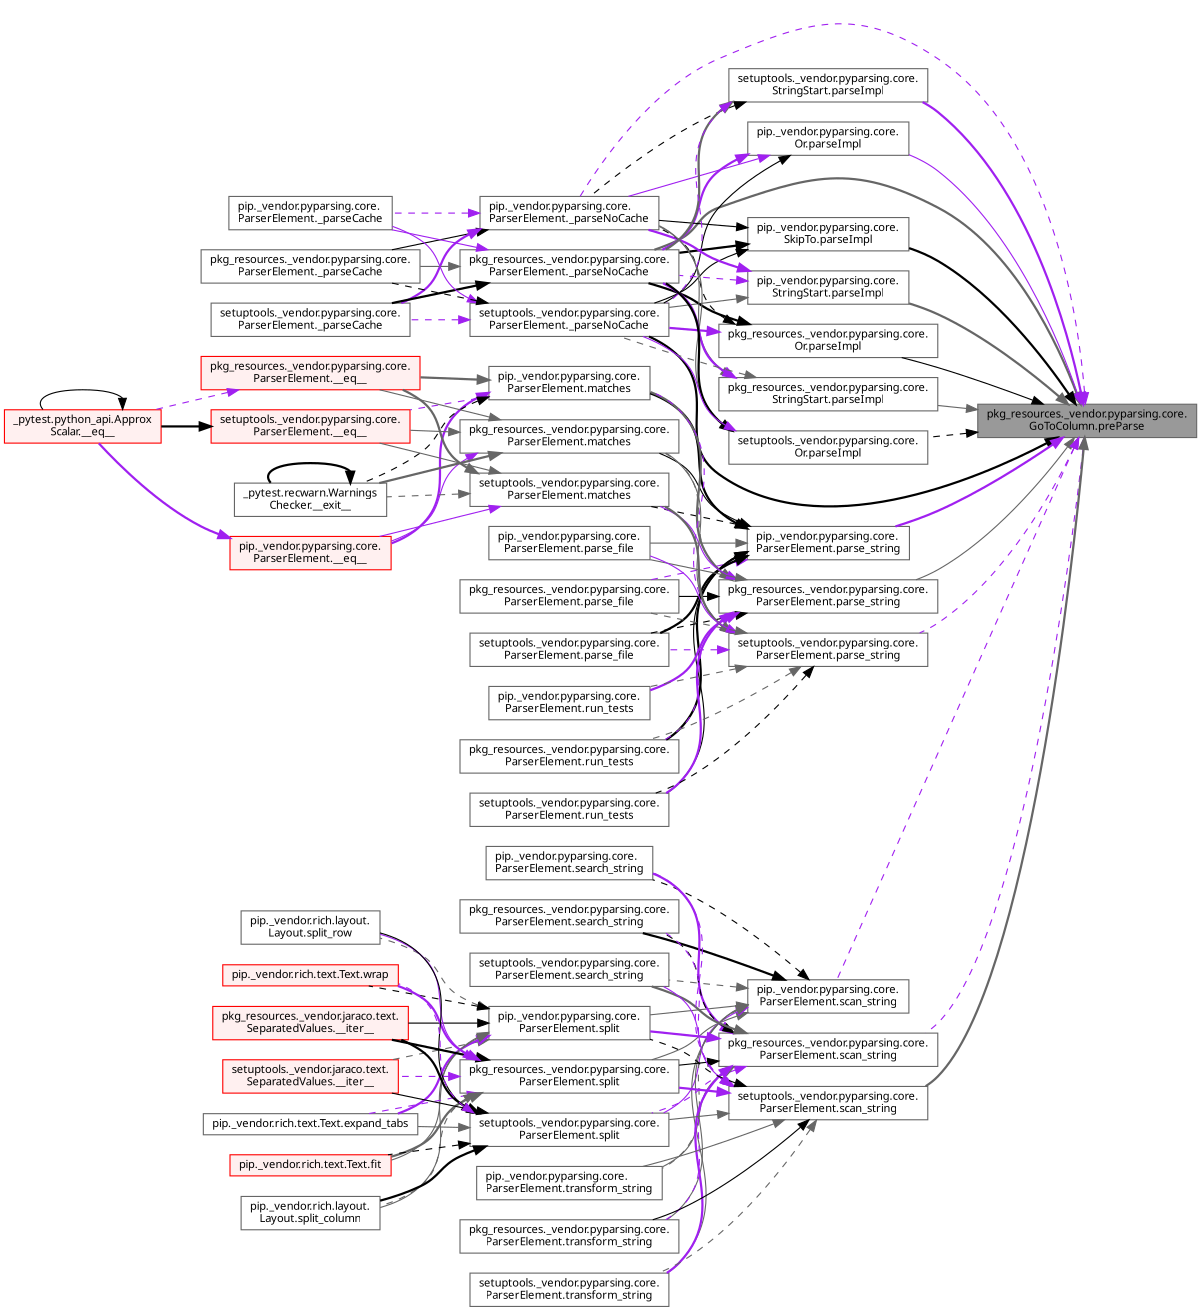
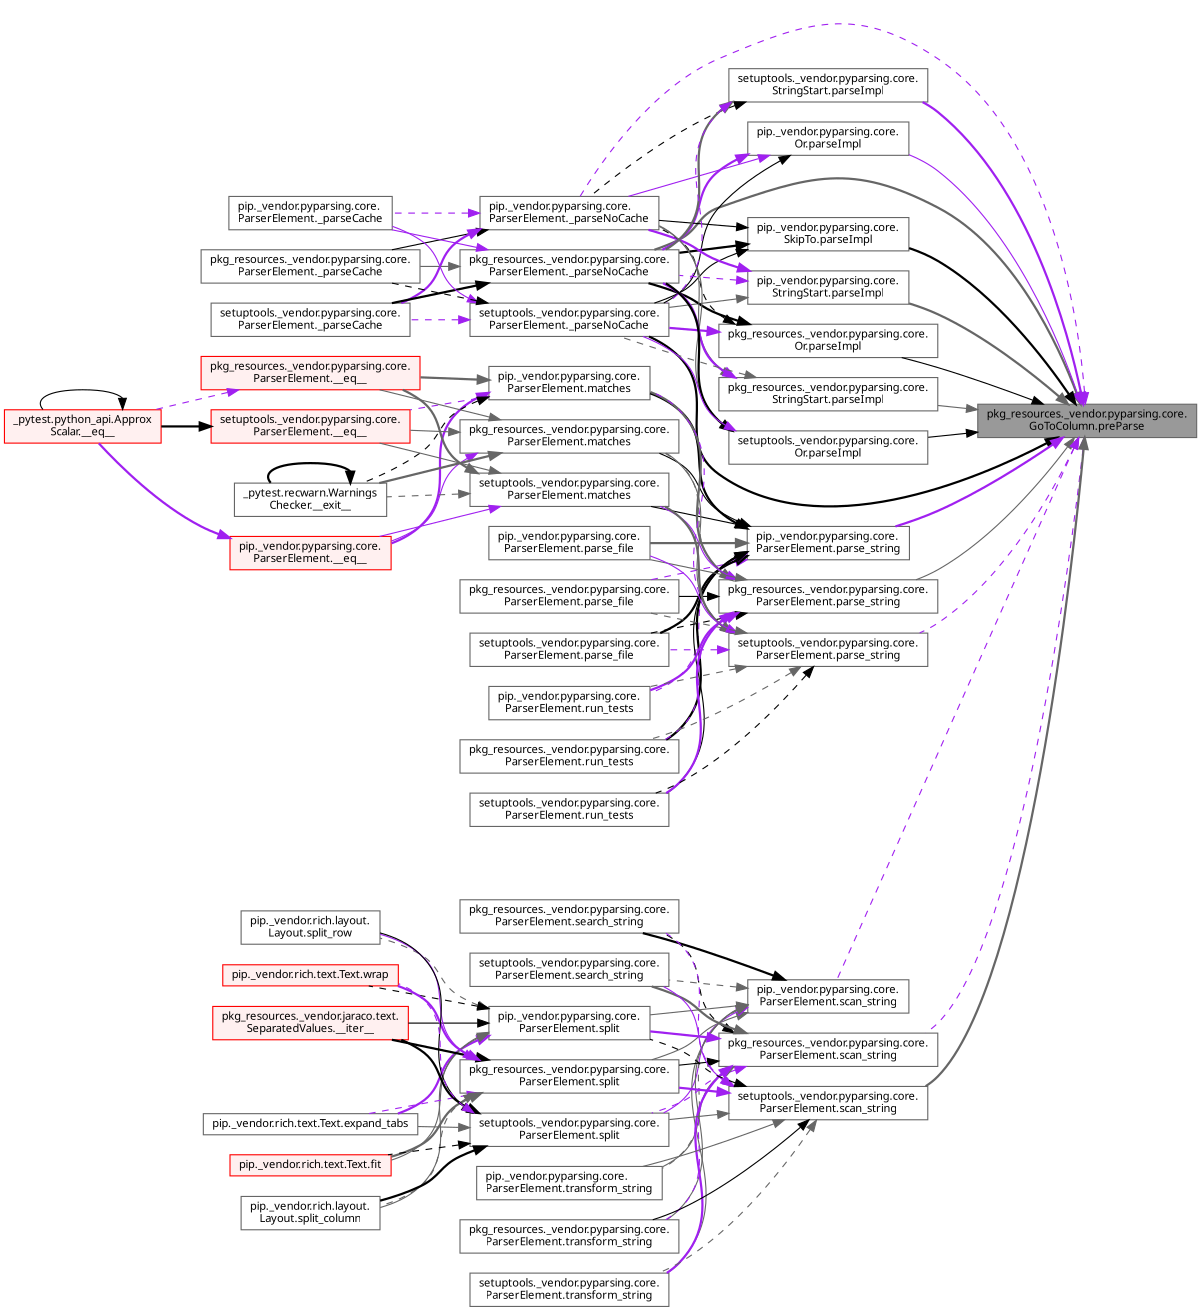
(947, 435) -> (947, 435)
(689, 514) -> (689, 514)
(686, 543) -> (686, 543)
none -> (699, 629)
(569, 863) -> none
(311, 1076) -> none
